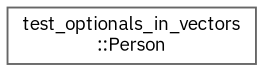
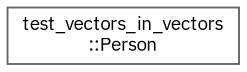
(132, 36) -> (123, 36)
